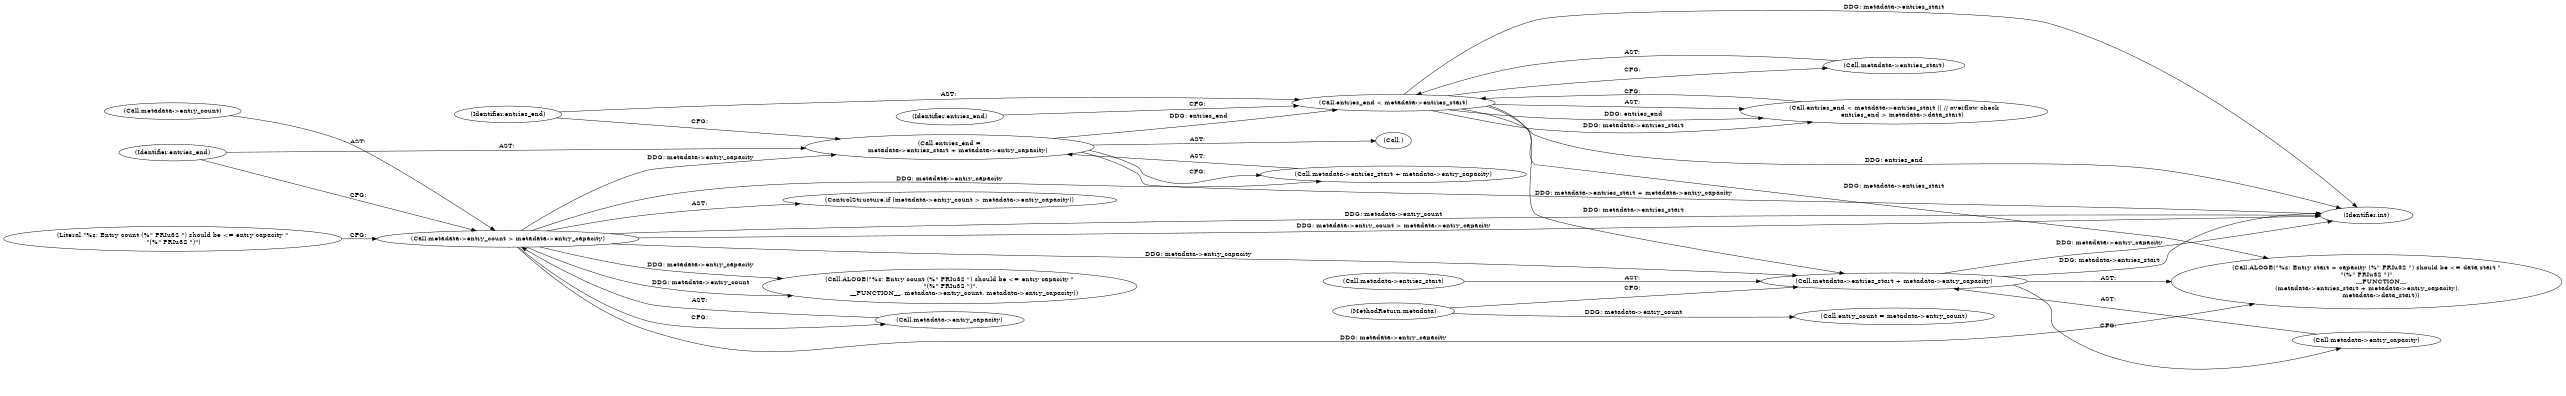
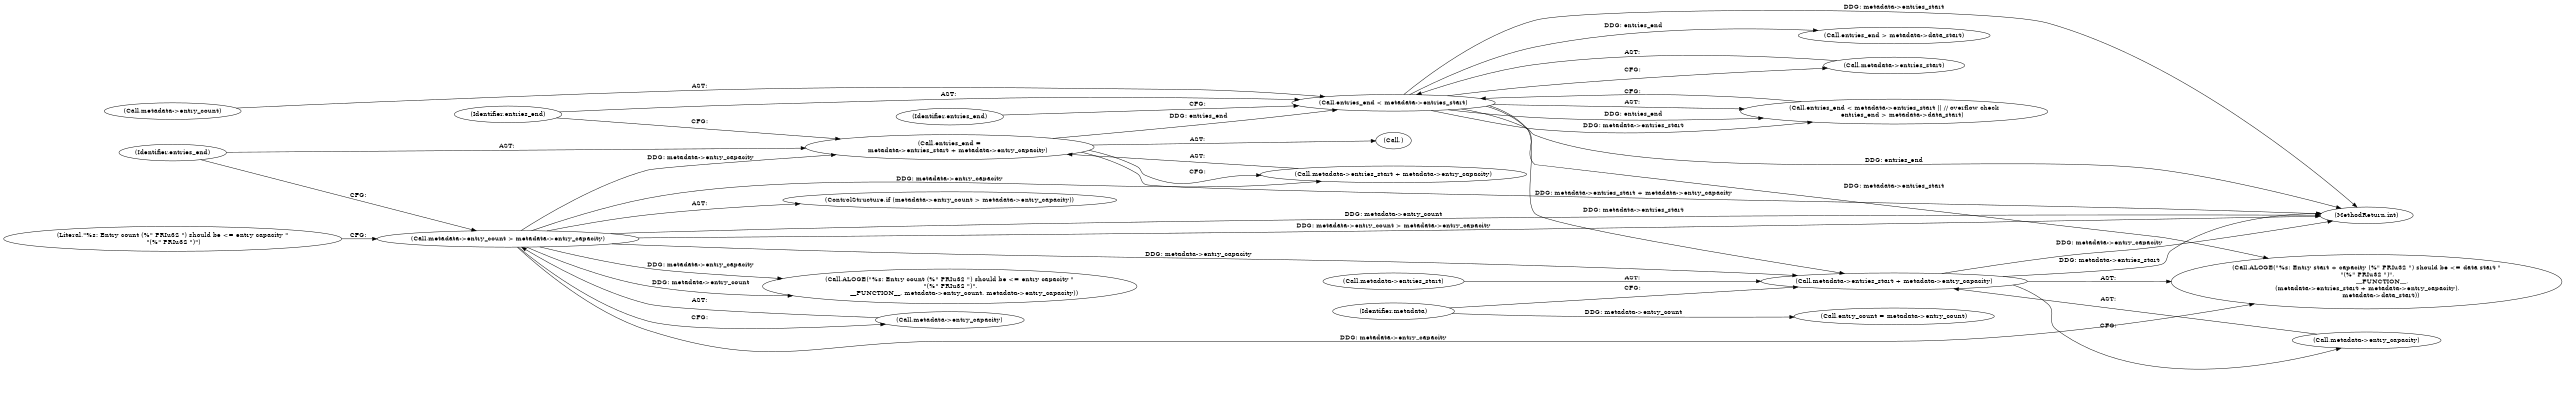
none -> (1894, 36)
(375, 156) -> (778, 89)
(2367, 215) -> (2367, 215)
(1394, 311) -> (1394, 311)
